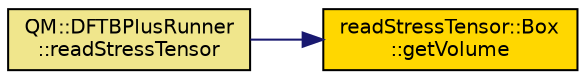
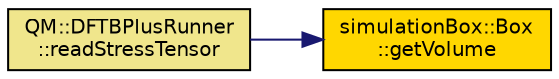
(450, 40) -> (437, 40)
